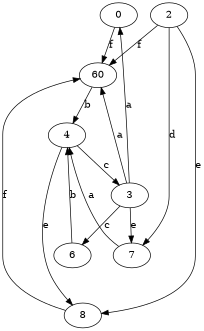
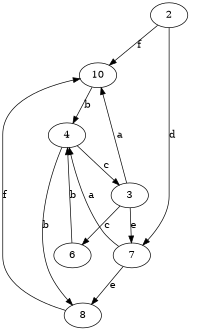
(119, 15) -> none
(98, 75) -> (98, 75)
(195, 196) -> (110, 283)
(46, 225) -> (46, 225)
